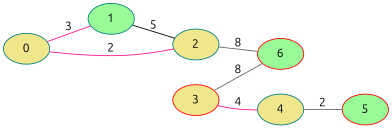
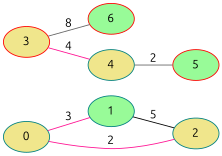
(238, 49) -> none
